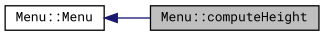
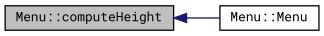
(134, 18) -> (203, 18)
